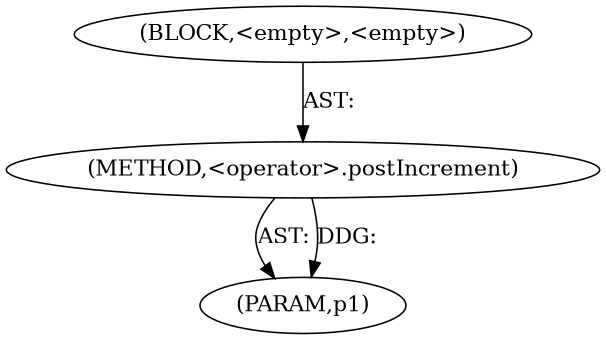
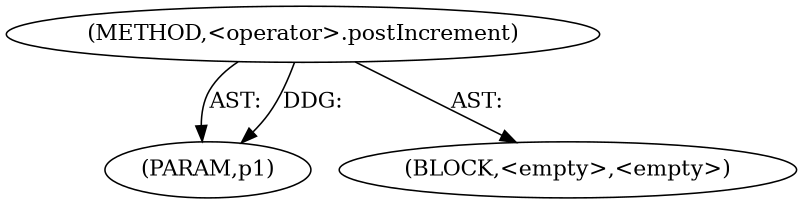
(303, 94) -> (429, 99)
